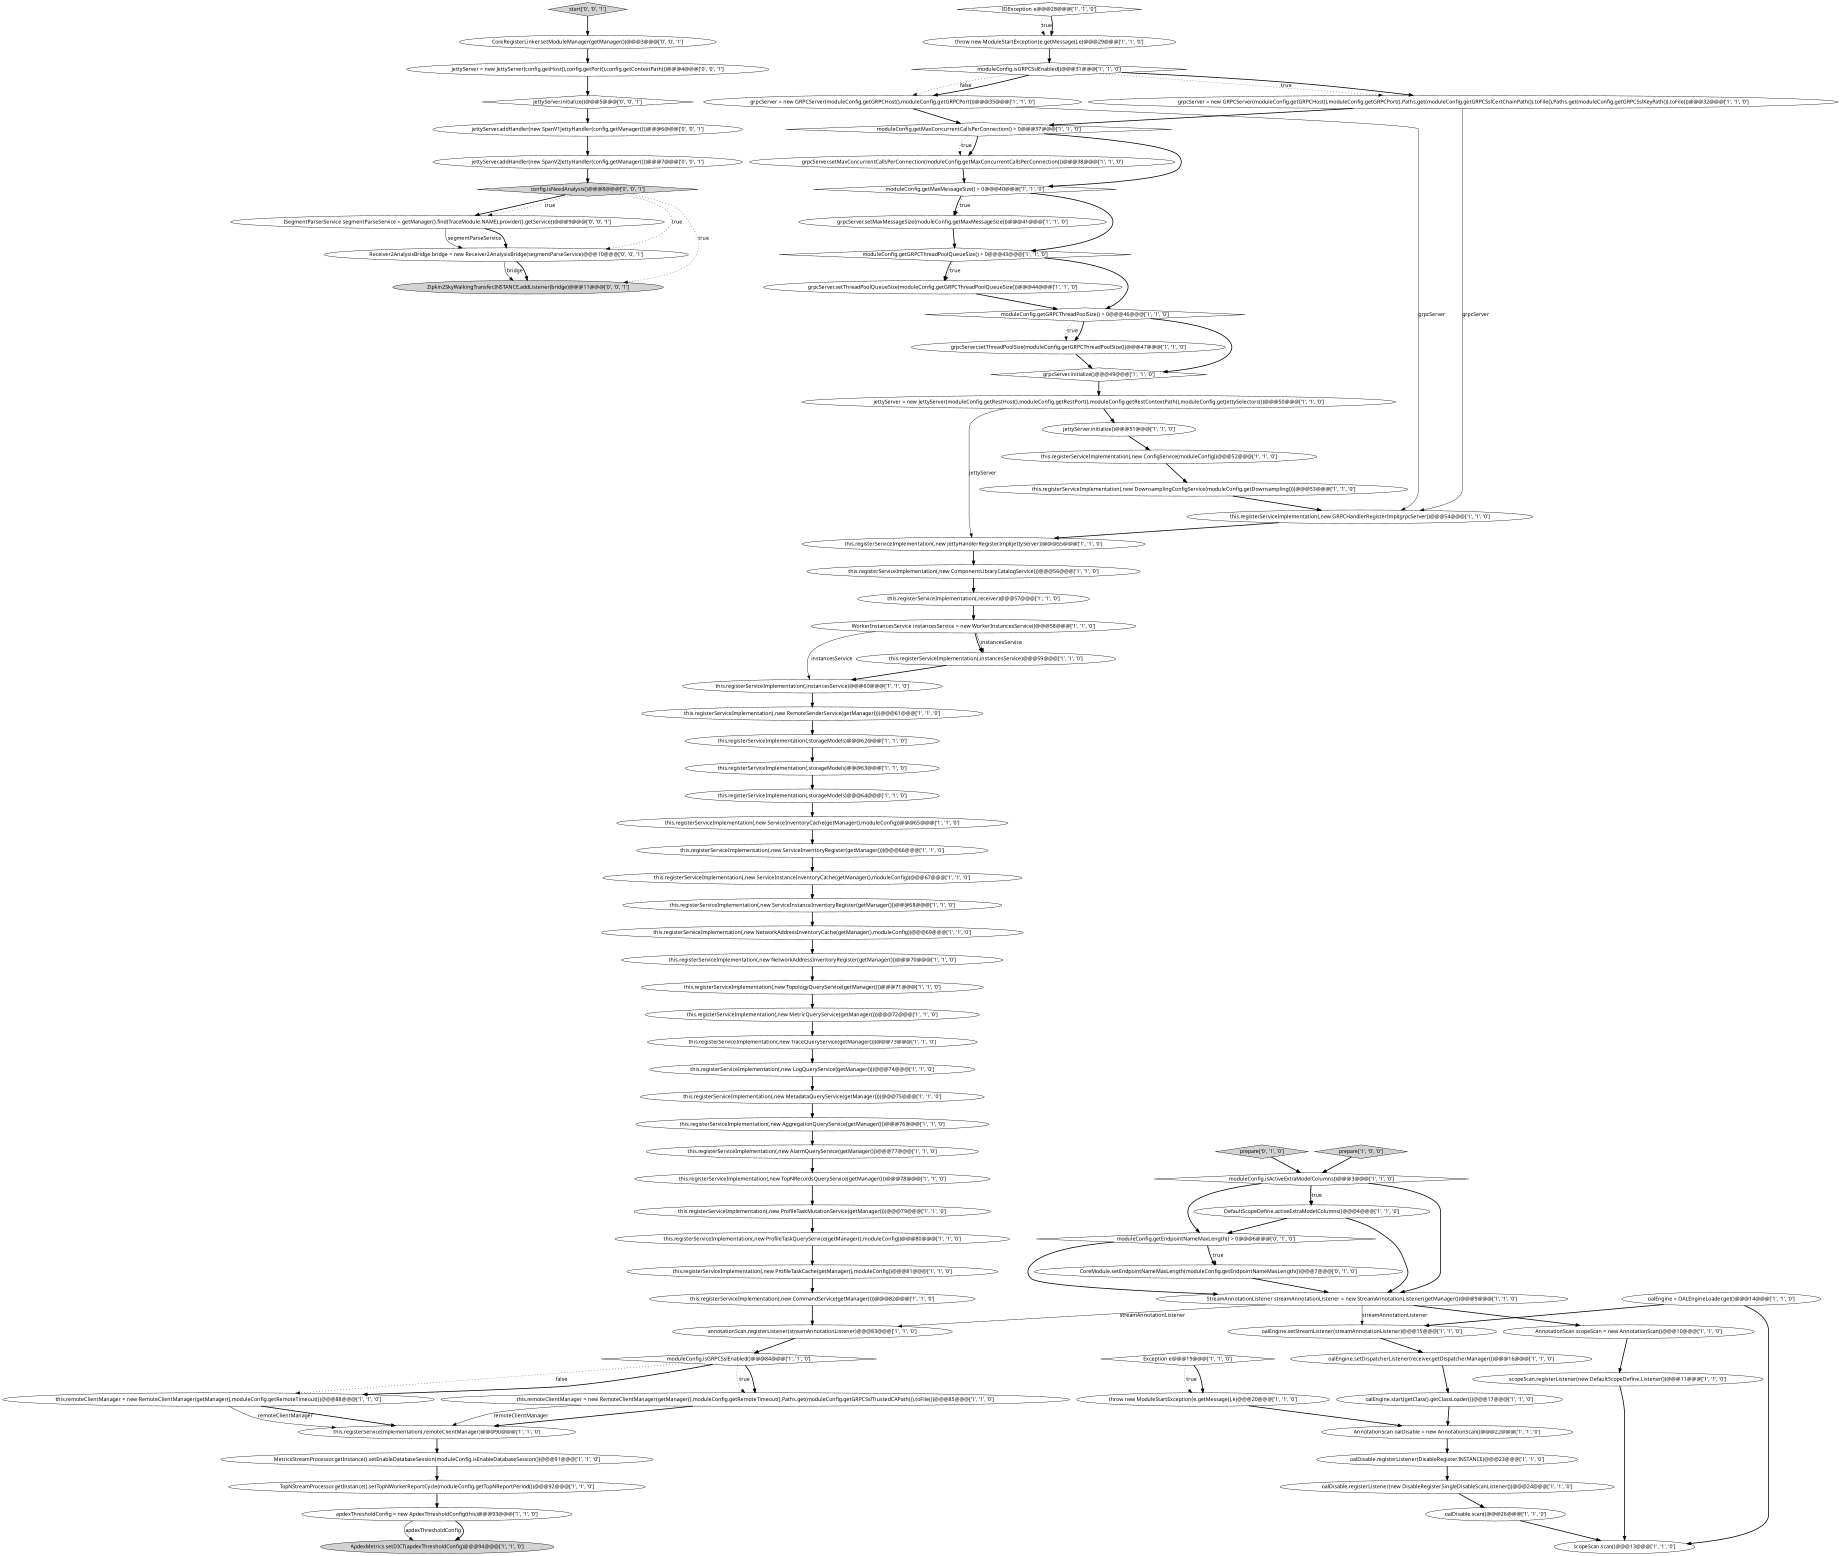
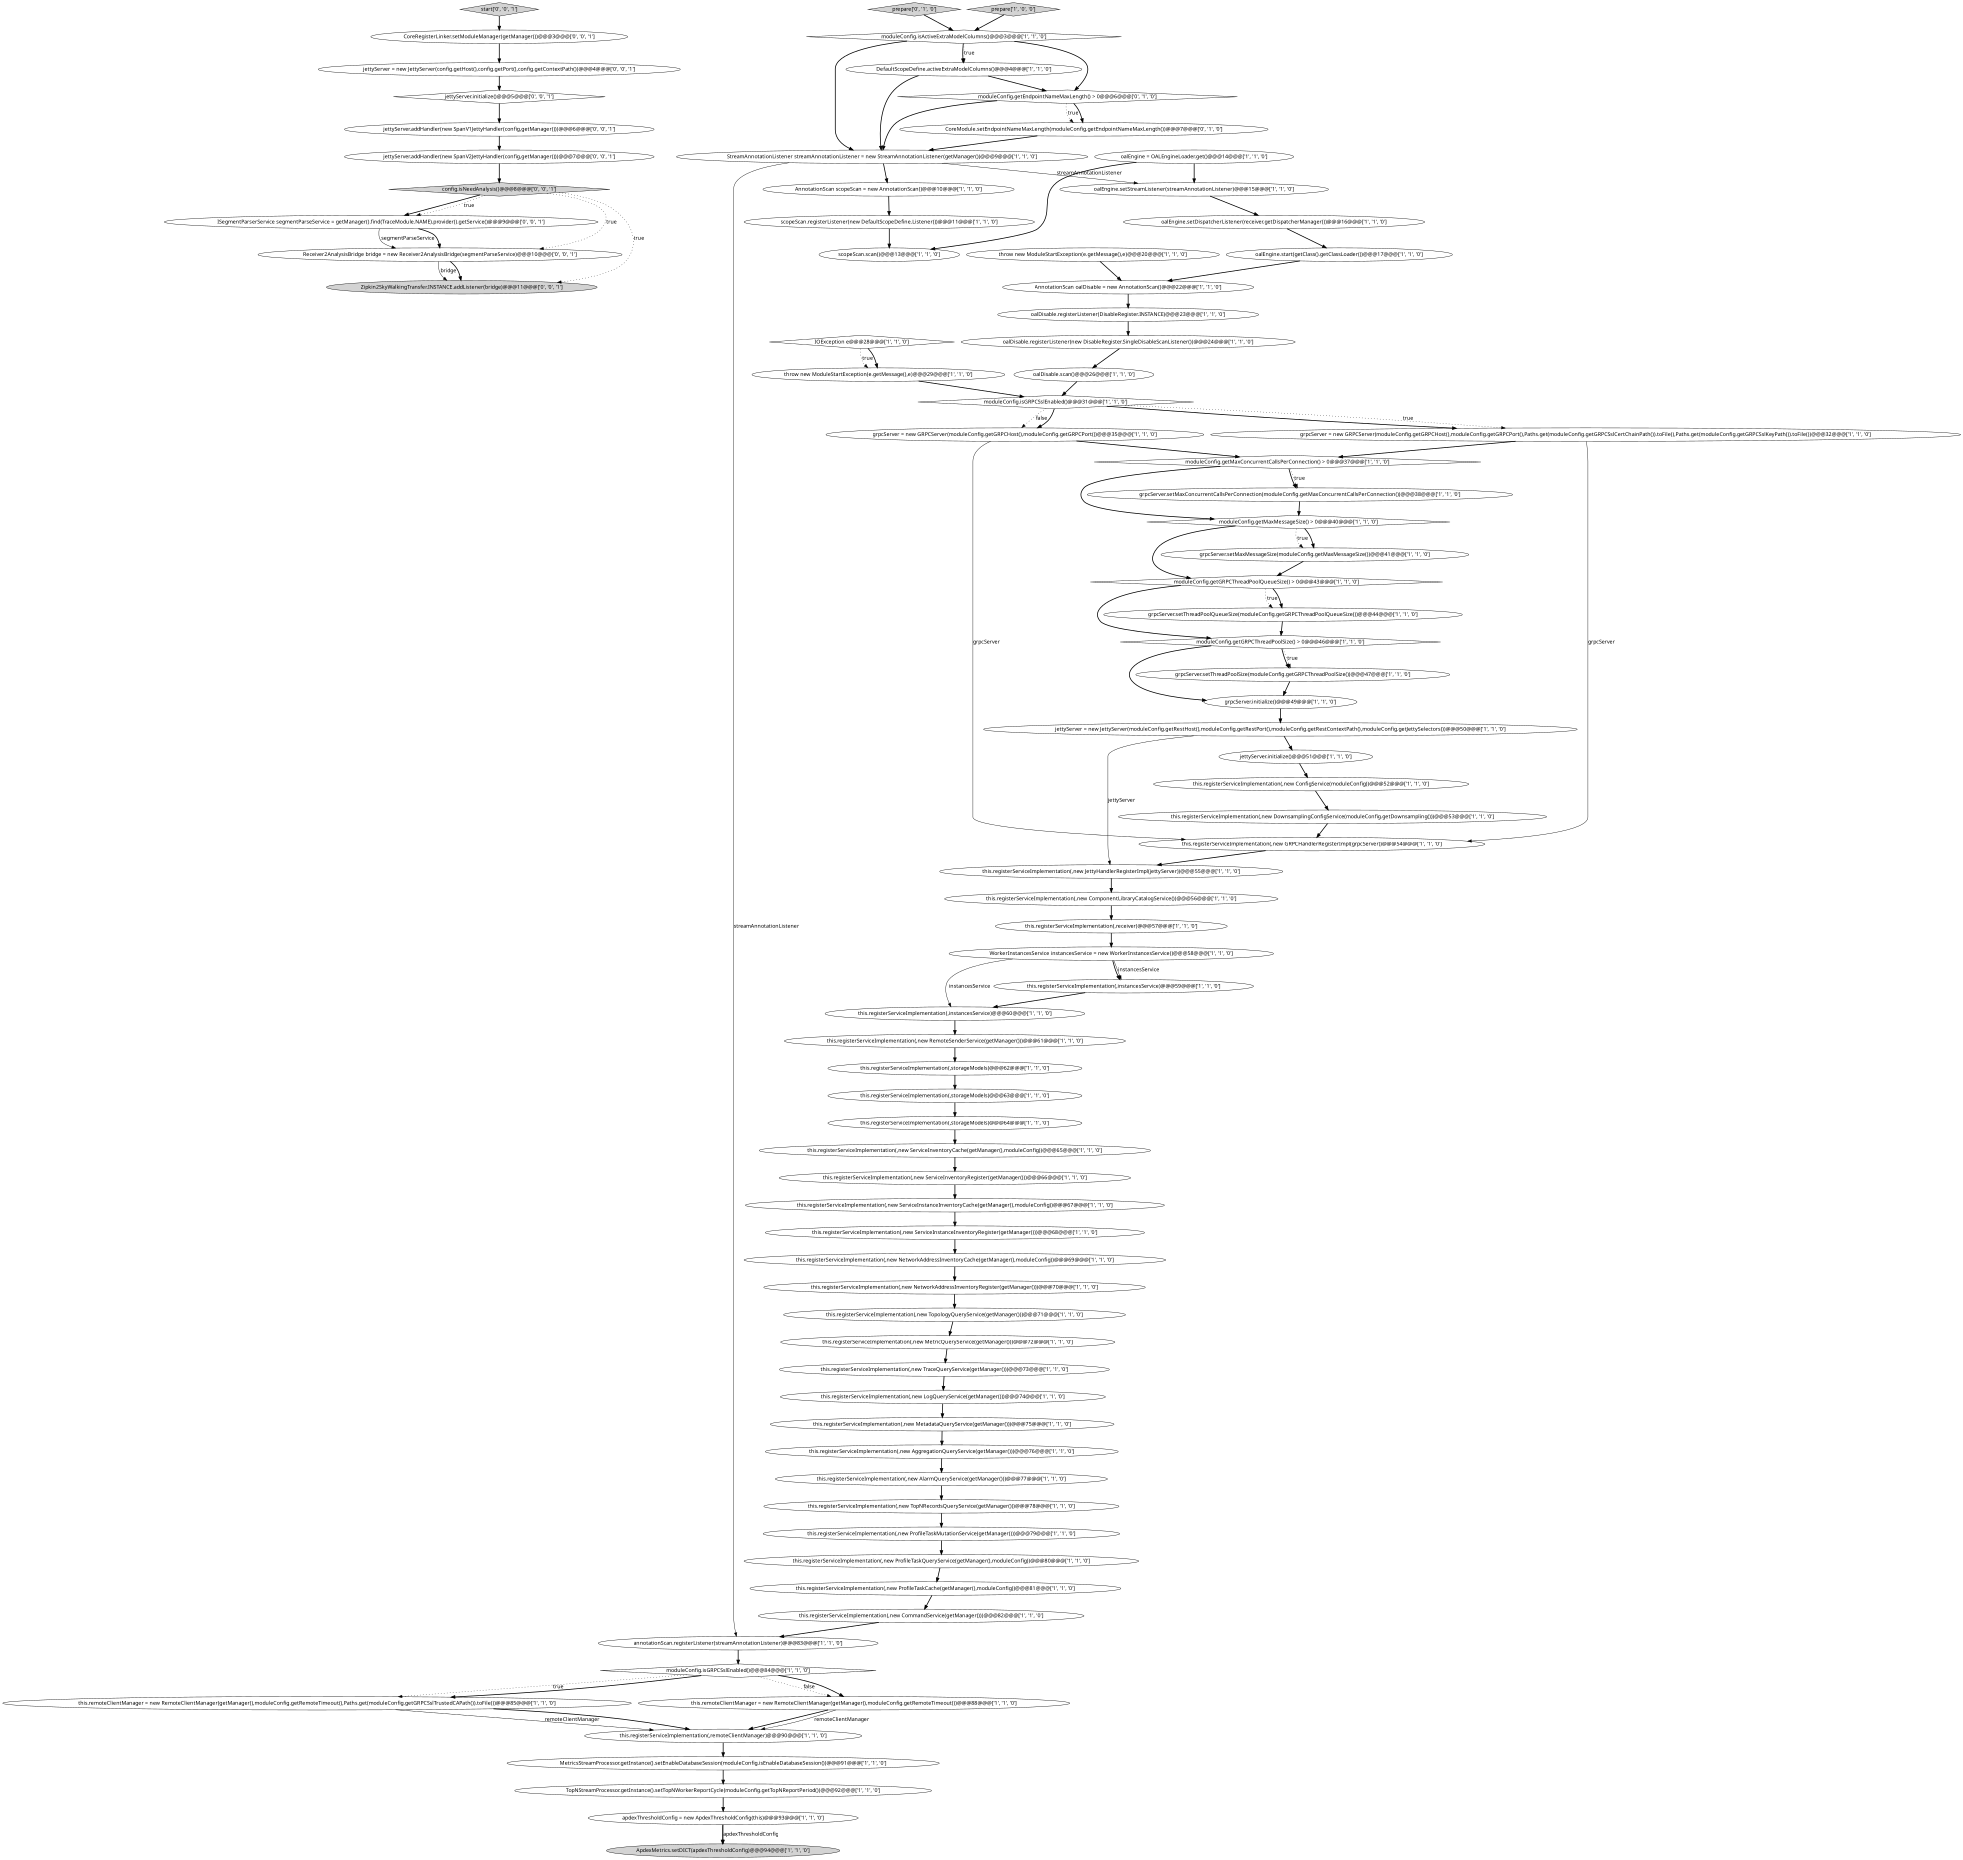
(1099, 375) -> (1280, 702)
(1188, 1359) -> none
(1558, 1530) -> (1071, 387)
